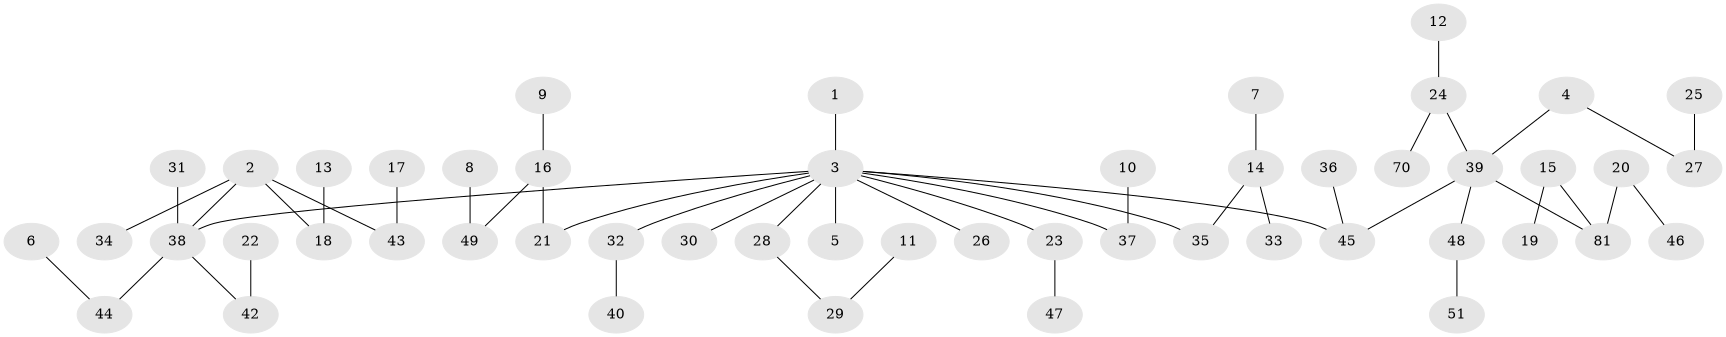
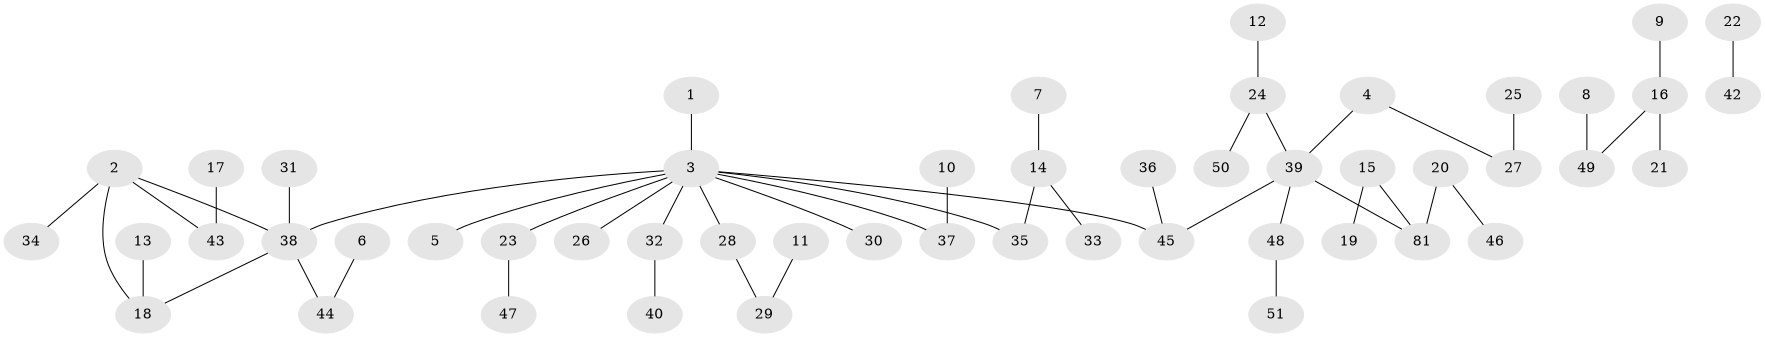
(1402, 169) -> (1221, 169)
(685, 195) -> none
(214, 278) -> (216, 278)
